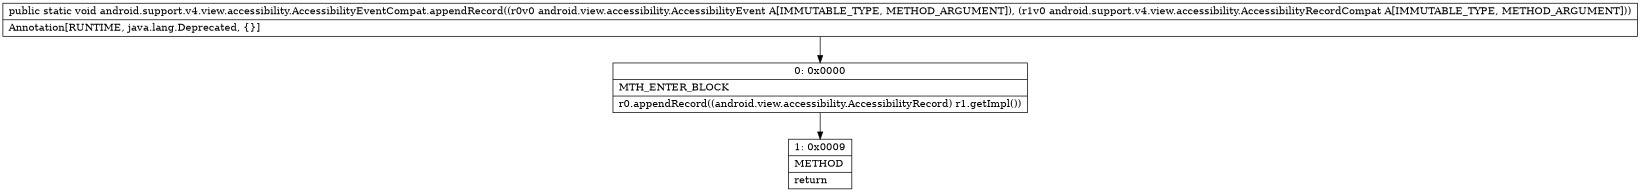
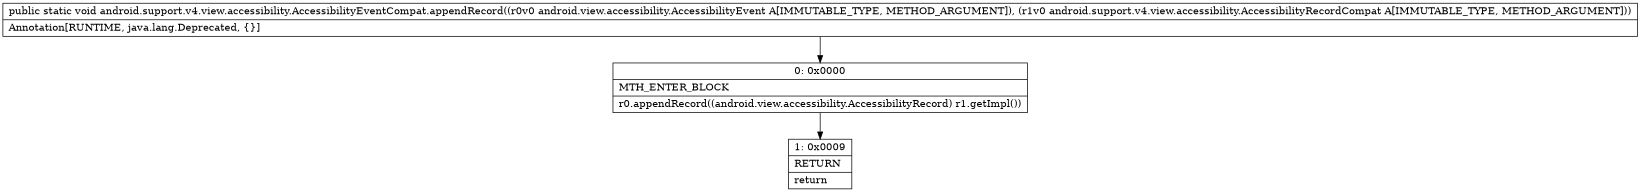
(819, 164) -> (818, 164)
